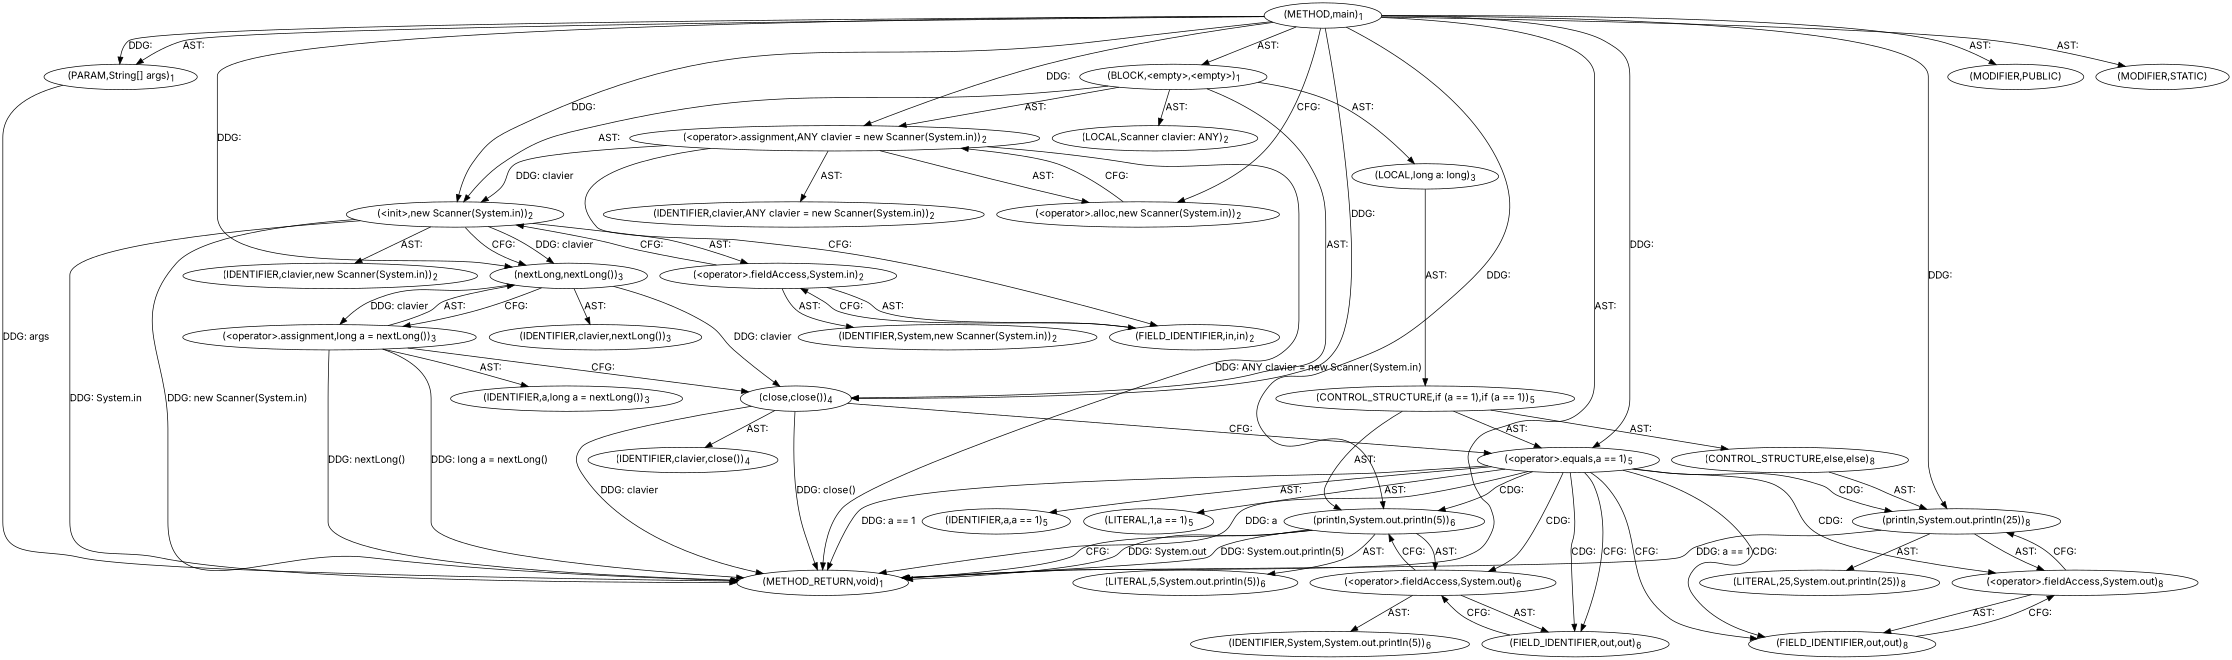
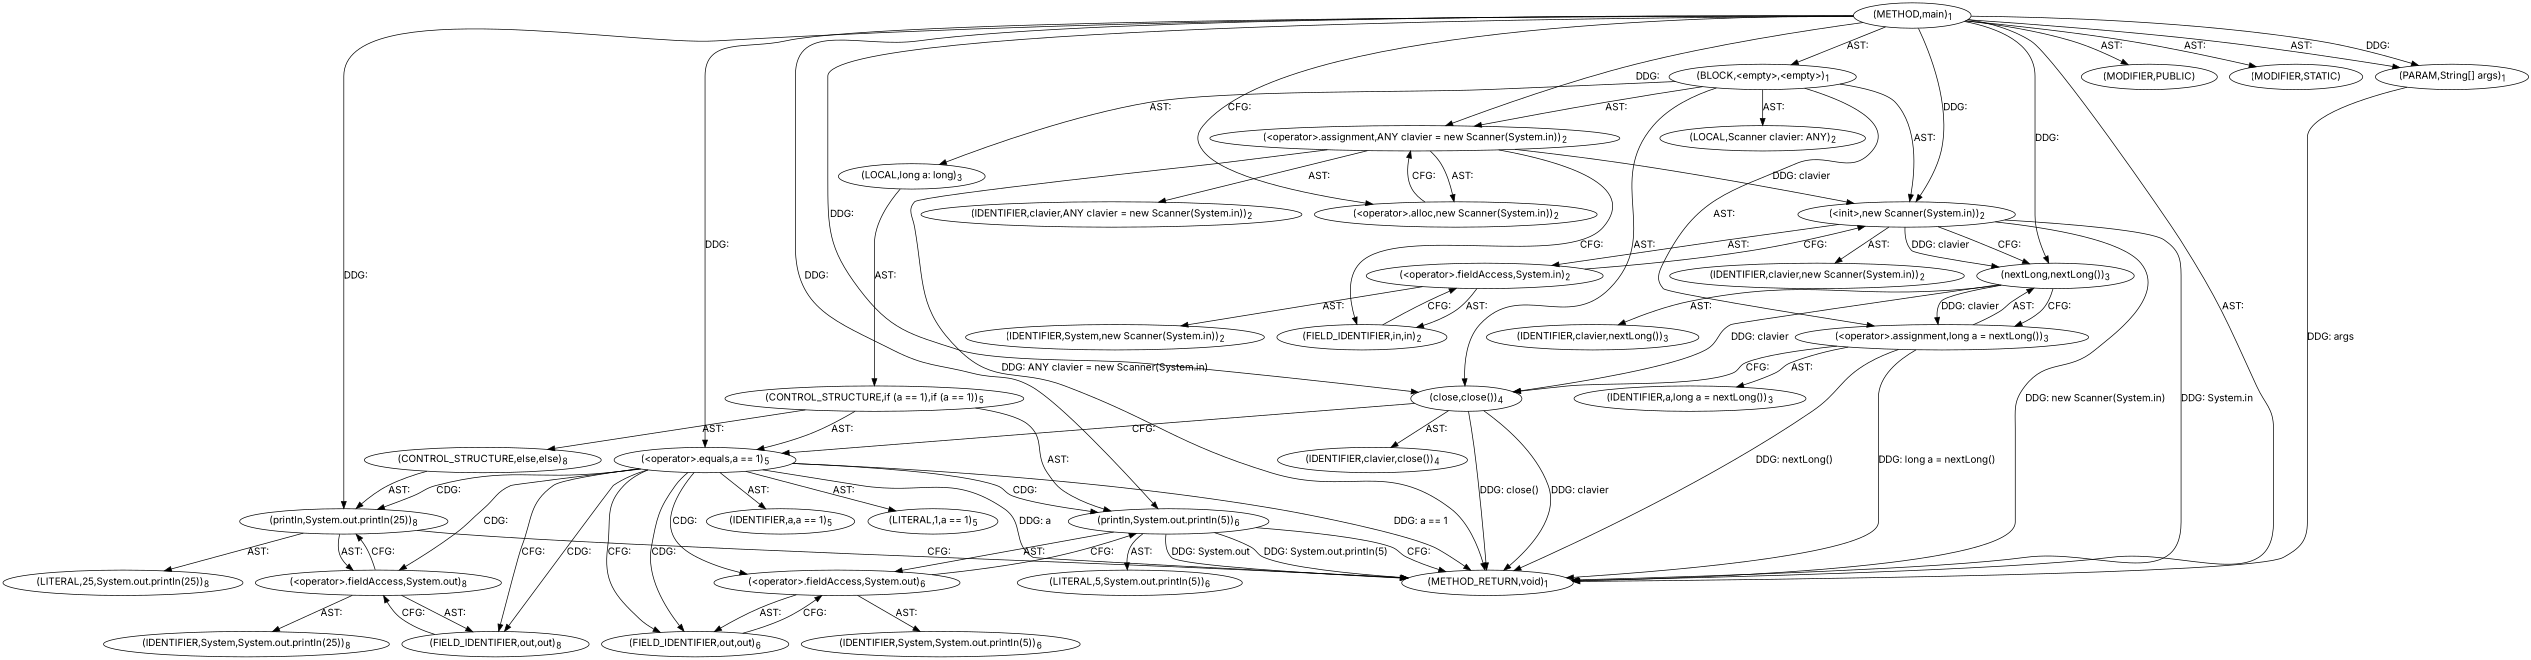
none -> (1700, 213)
(1723, 552) -> (940, 552)
none -> (246, 644)
